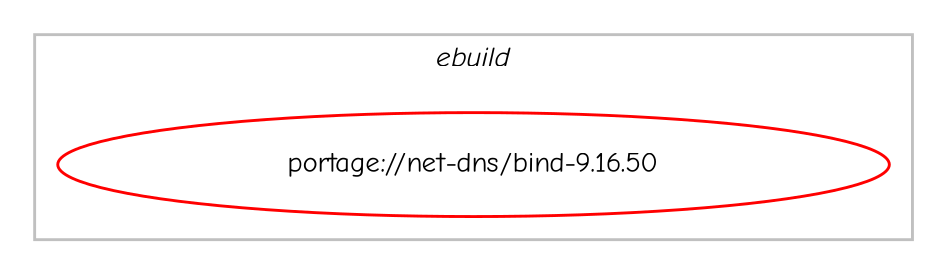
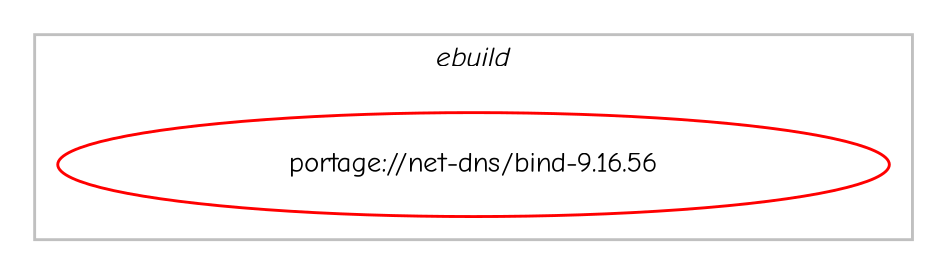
(474, 165) -> (474, 165)
